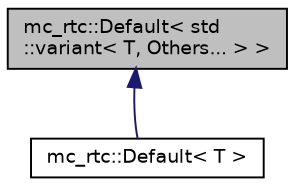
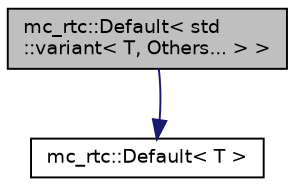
(135, 114) -> (160, 94)
